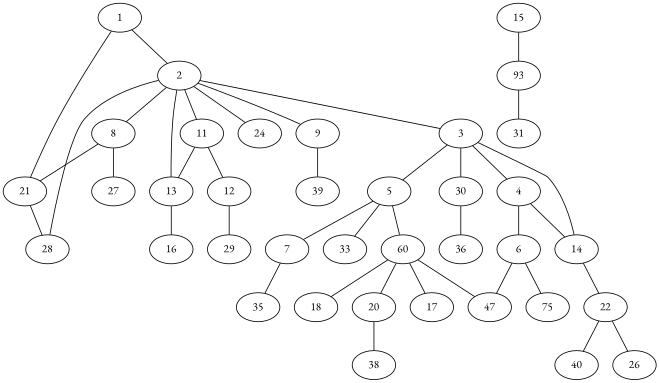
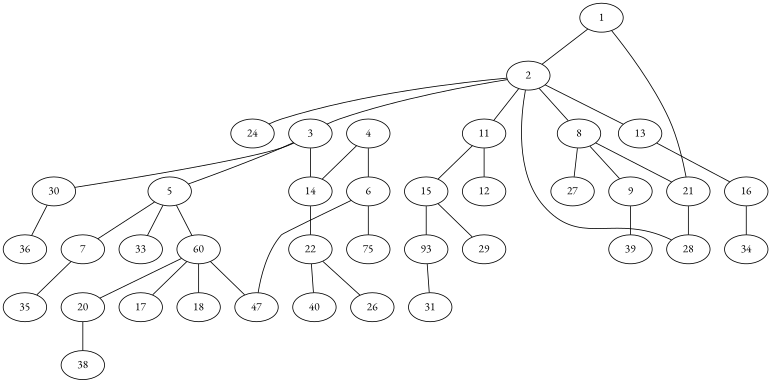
(250, 103) -> (605, 162)
(187, 162) -> (455, 162)
(490, 162) -> none
(229, 220) -> (455, 220)
none -> (746, 249)
